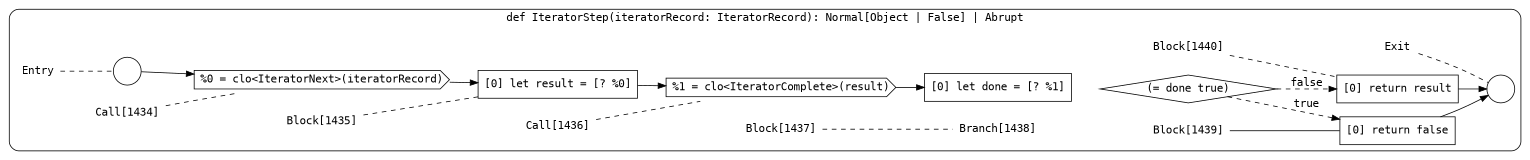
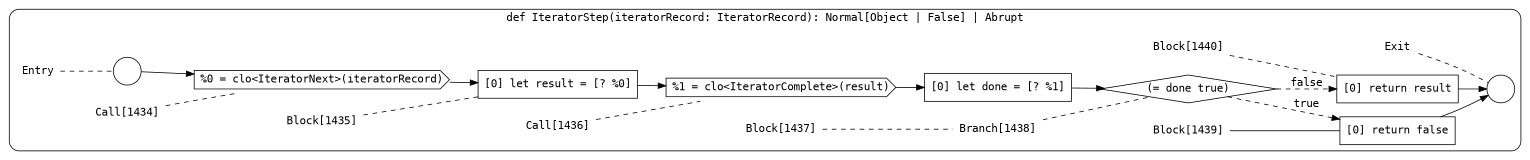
none -> (1084, 88)
none -> (1097, 108)
